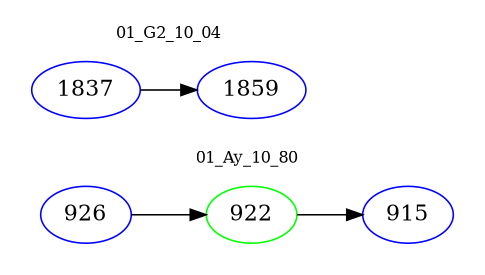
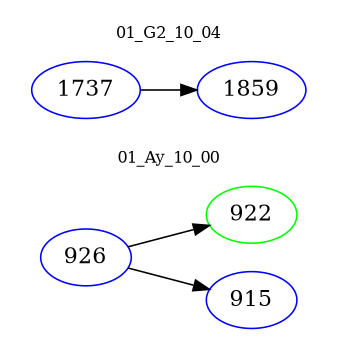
(86, 90) -> (86, 90)
(247, 159) -> (169, 159)
(322, 215) -> (161, 277)
